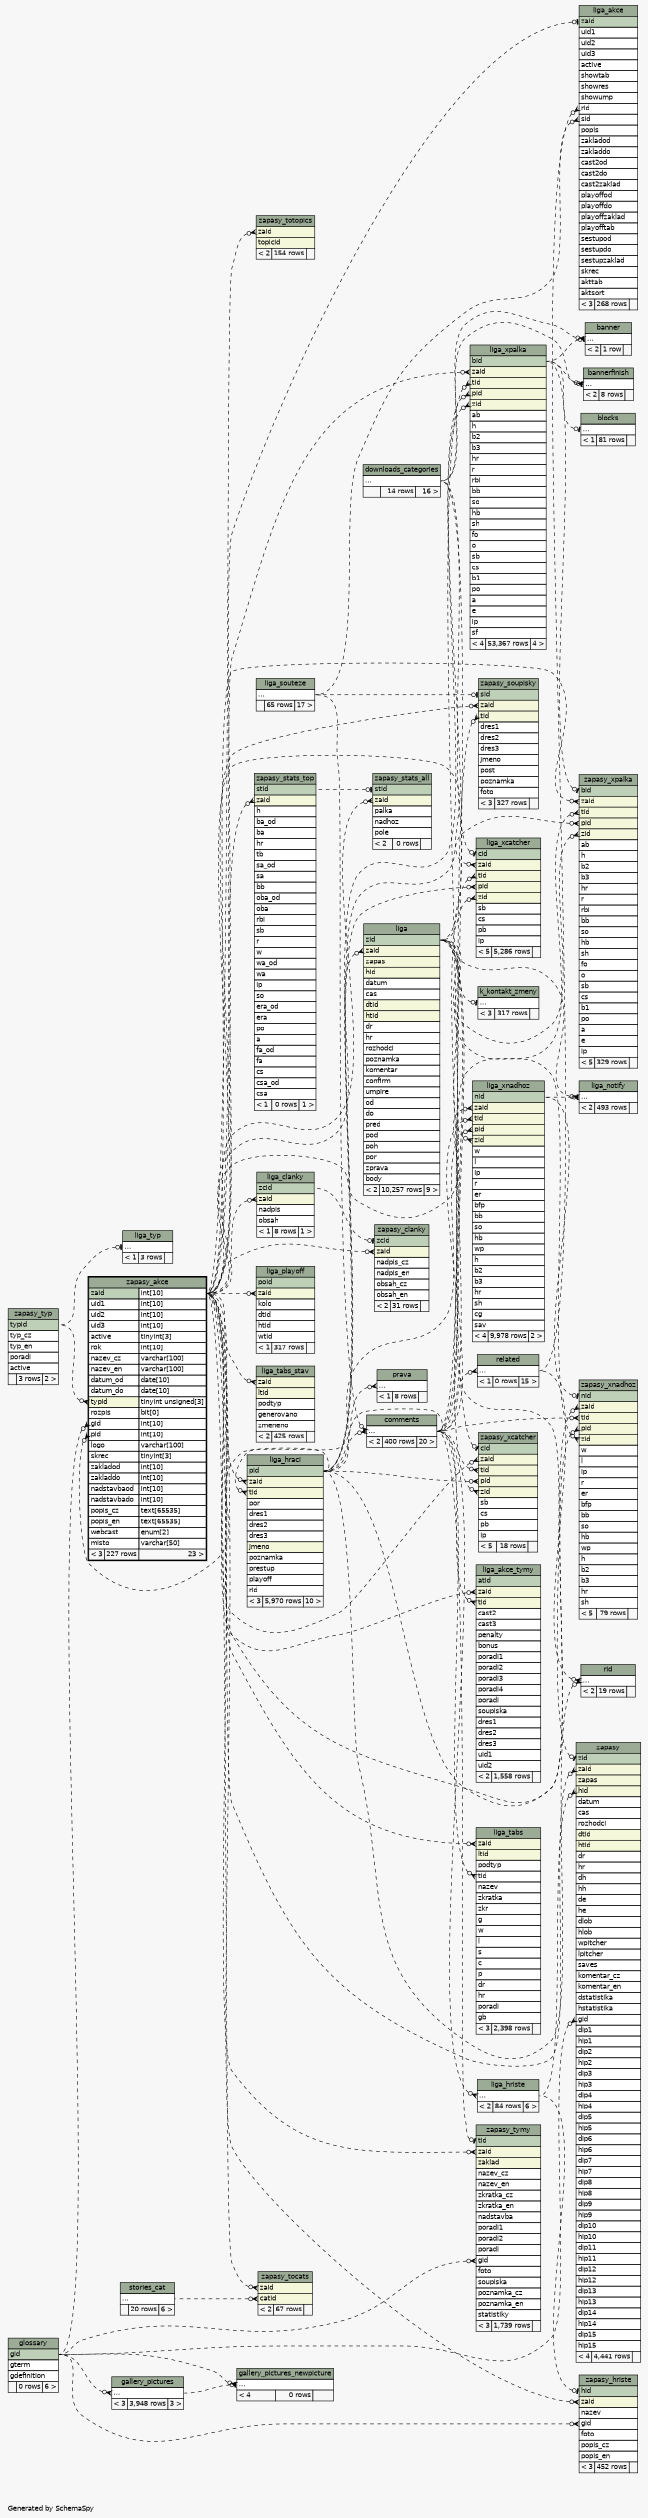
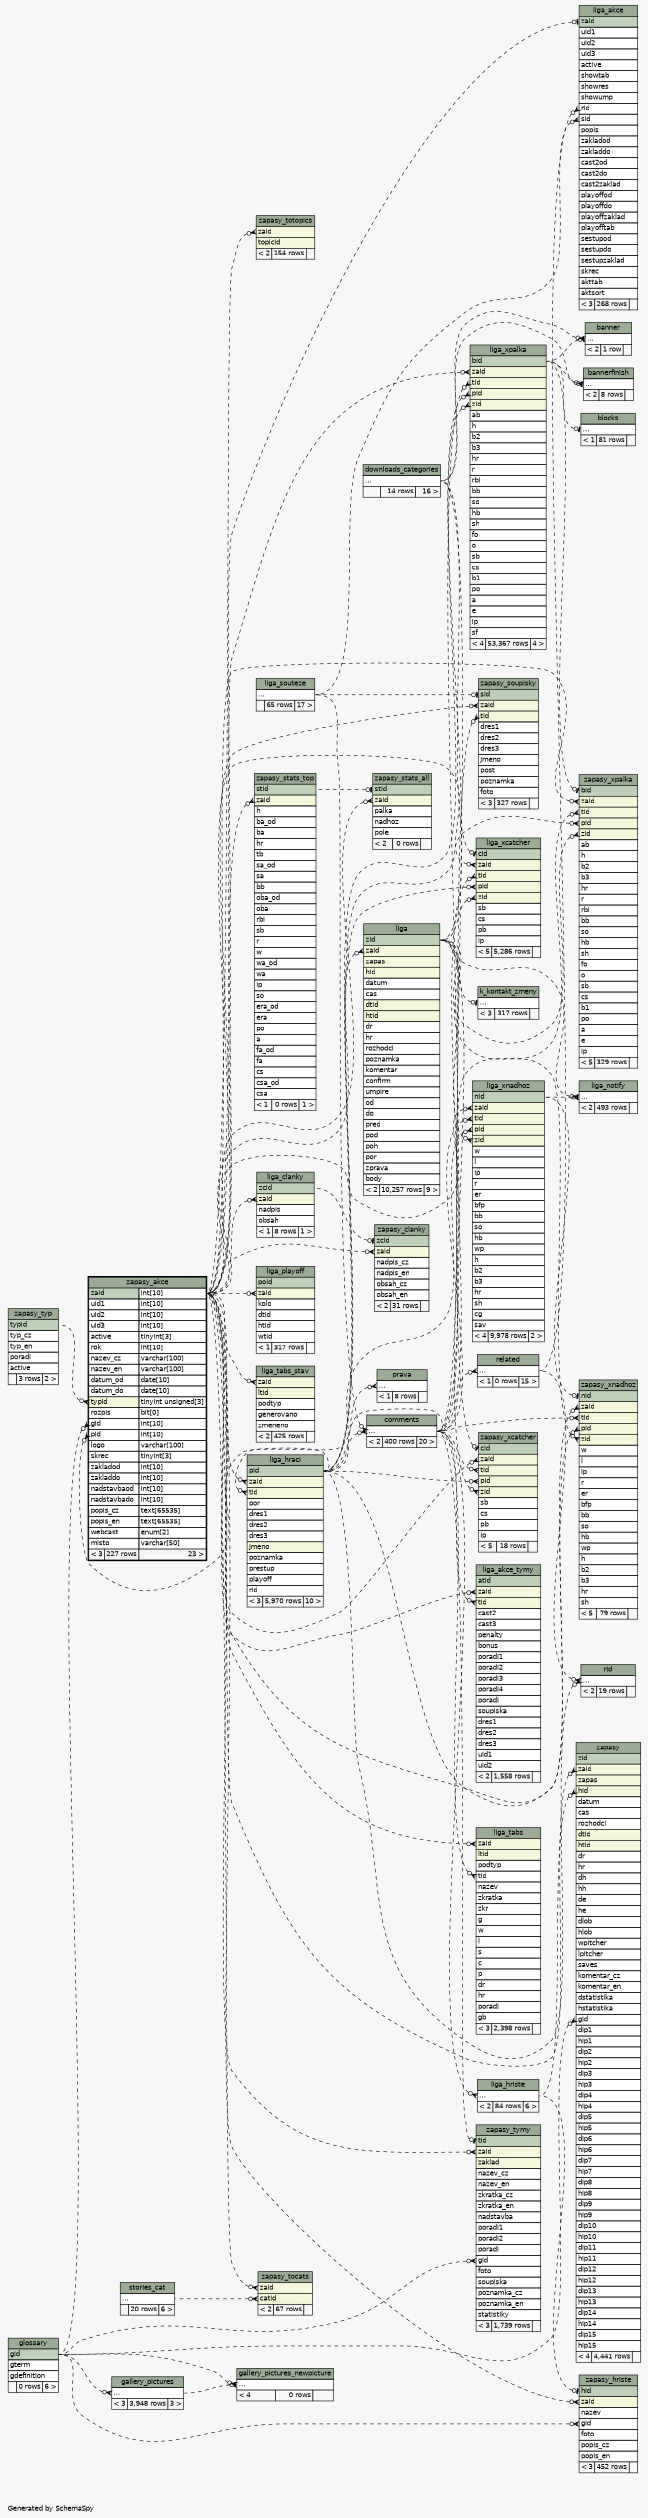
(147, 1247) -> none
(470, 1398) -> none
